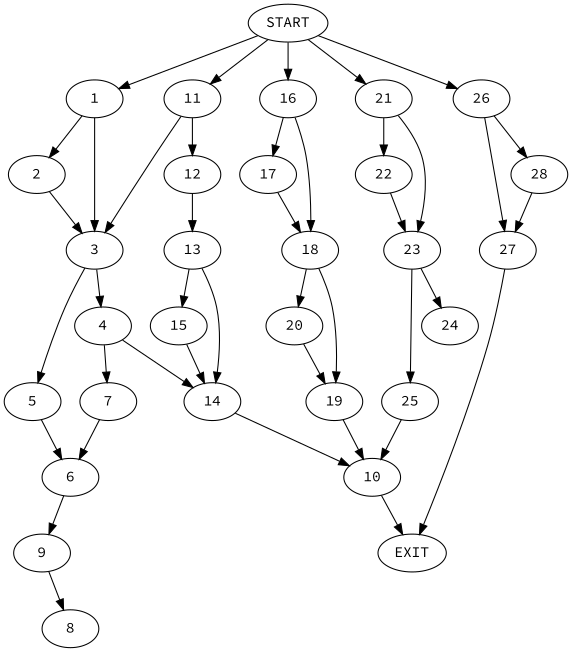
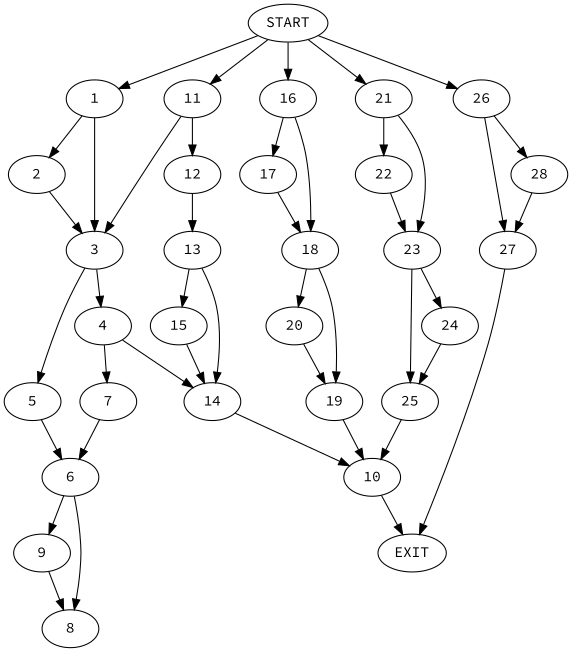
none -> (433, 359)
none -> (81, 548)
